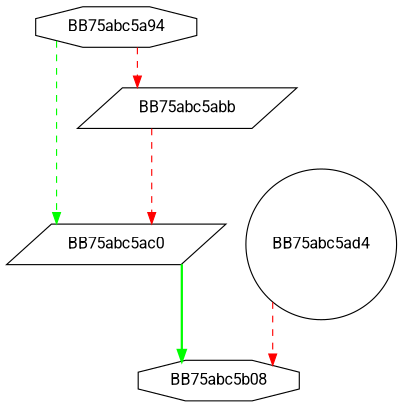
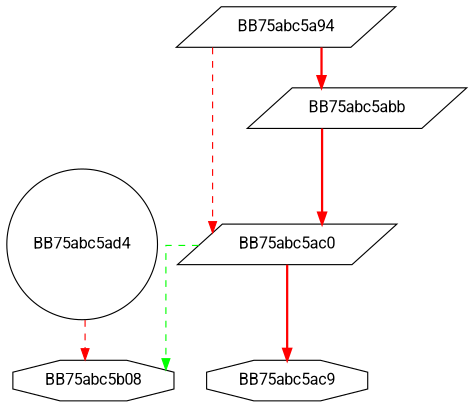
(116, 27) -> (286, 27)
(137, 62) -> (322, 62)
(57, 127) -> (213, 135)
(152, 171) -> (322, 171)
(182, 307) -> (166, 286)
none -> (287, 381)
